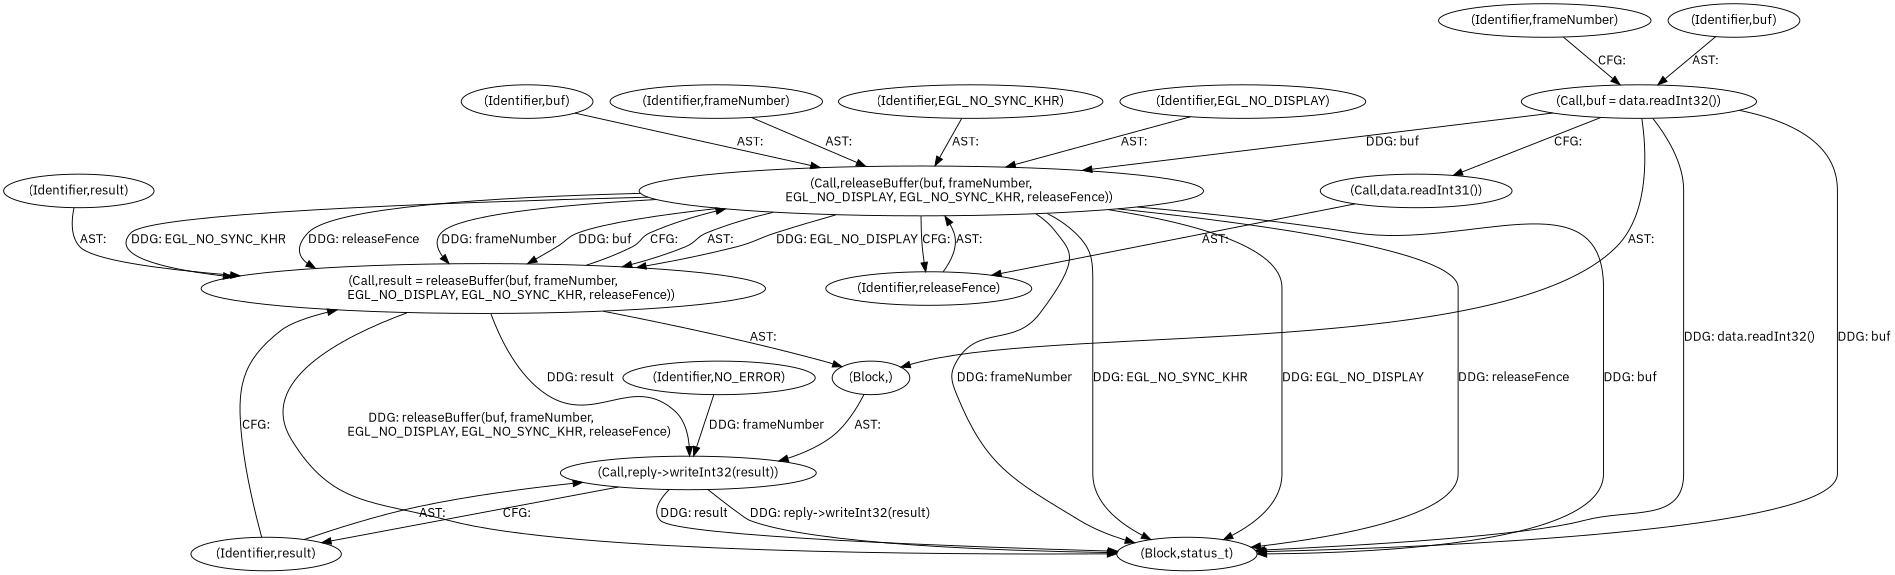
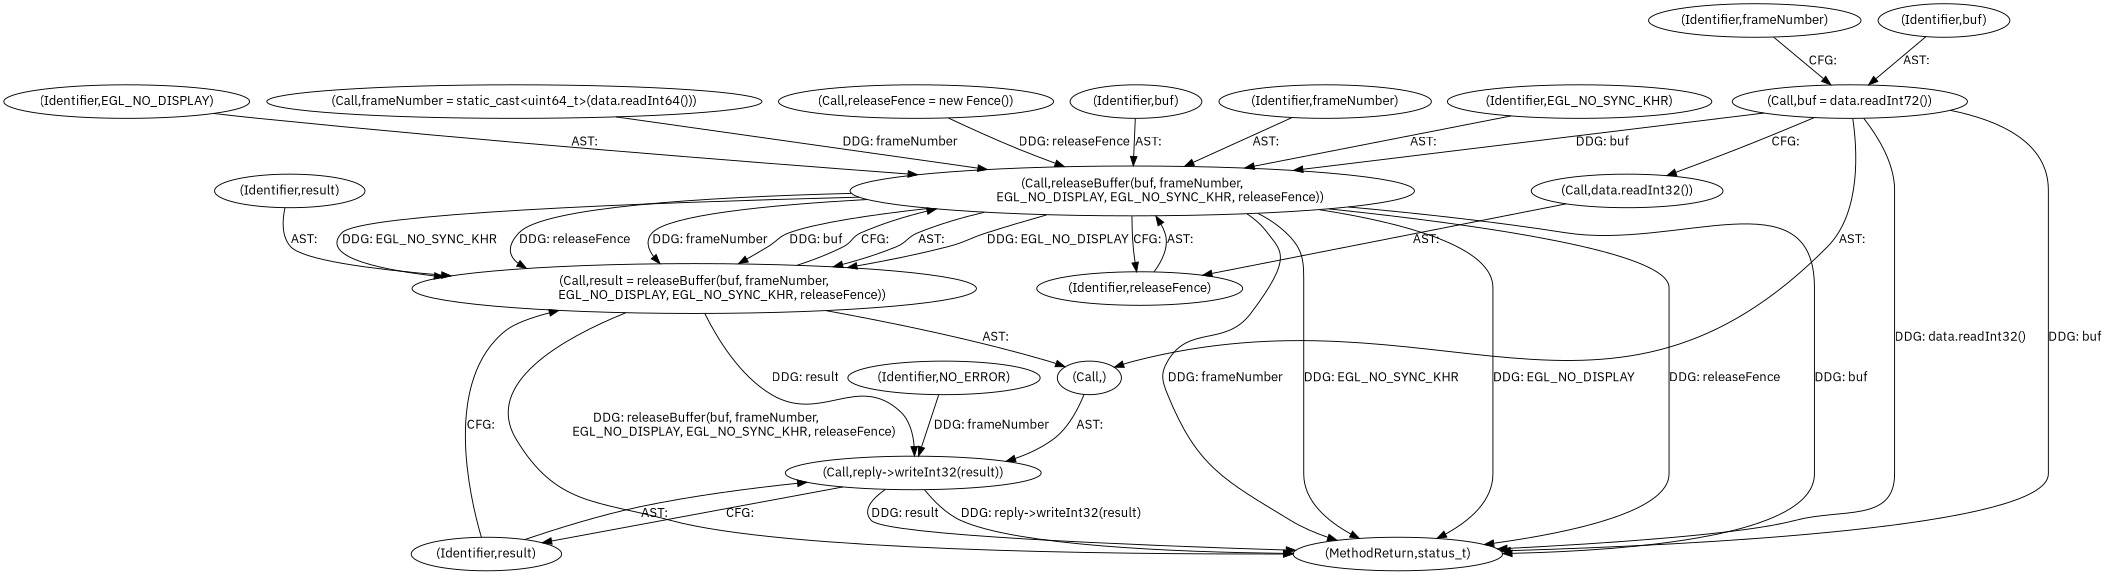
none -> (514, 102)
none -> (916, 102)
(1639, 102) -> (1850, 102)
(1416, 191) -> (1627, 191)
(871, 378) -> (1089, 378)
(1187, 554) -> (1398, 554)
